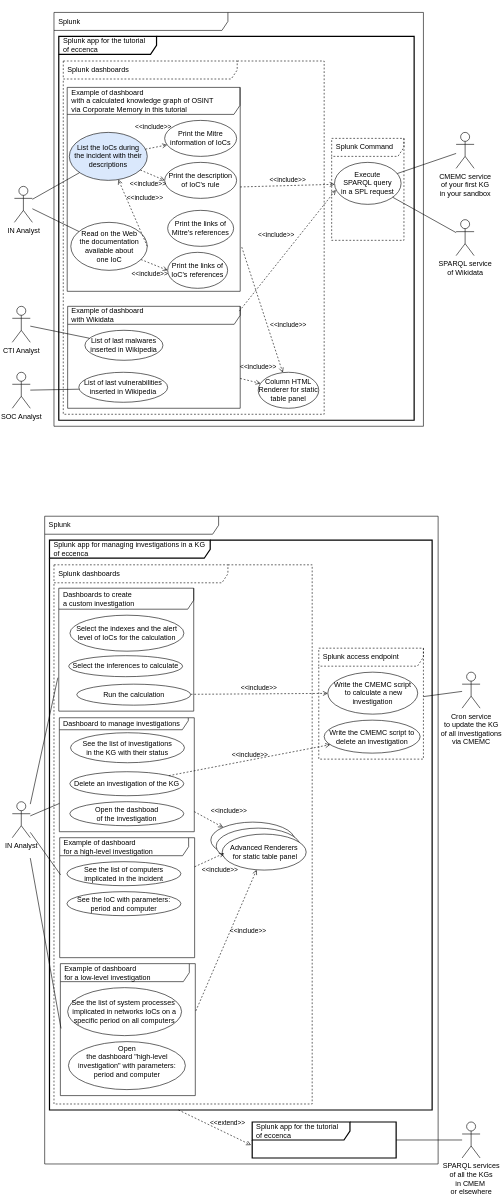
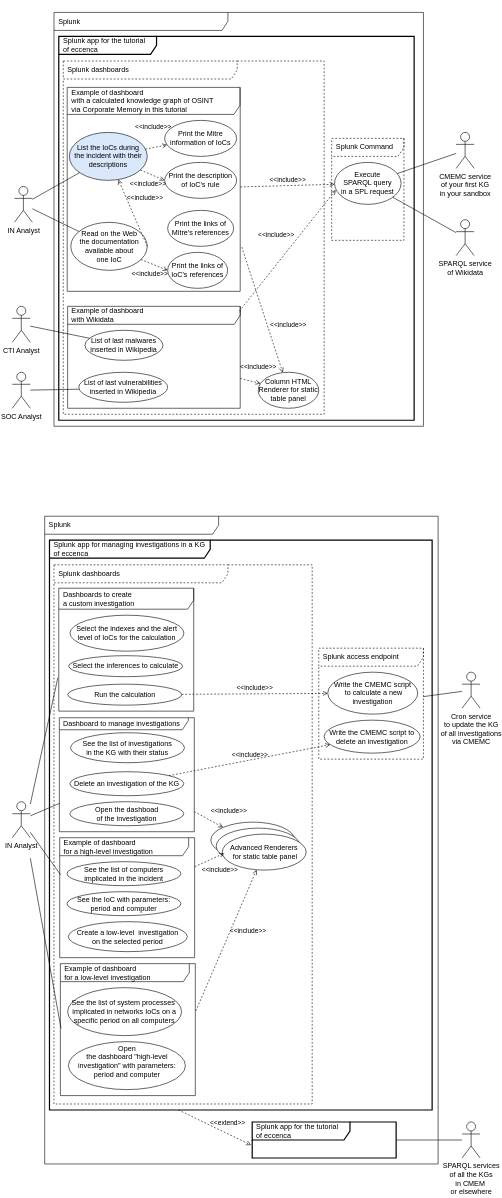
(134, 695) -> (125, 695)
none -> (128, 937)
